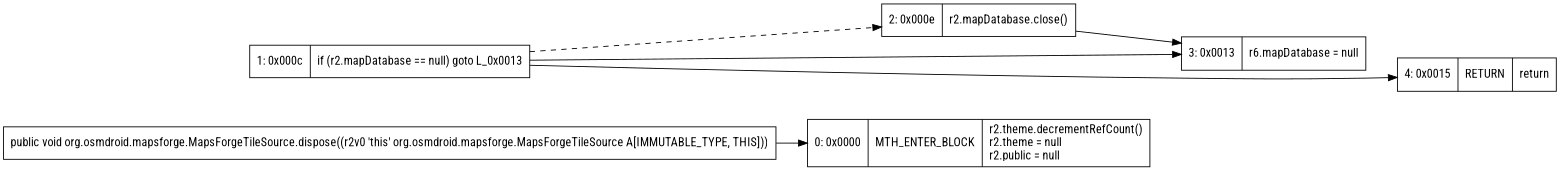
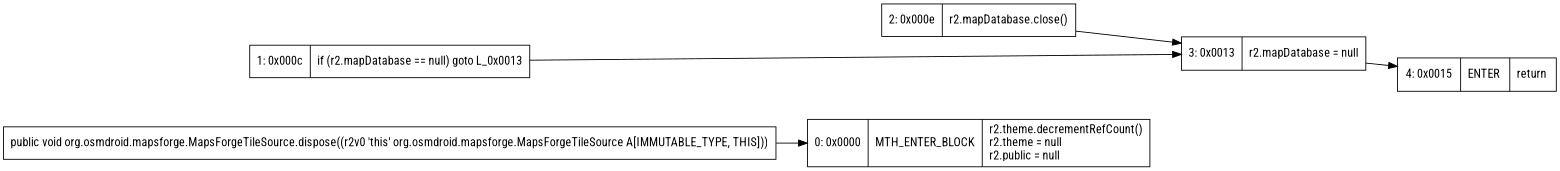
(701, 40) -> none
(1304, 53) -> (1304, 53)
(1485, 74) -> (1484, 74)
(959, 75) -> (1377, 64)
